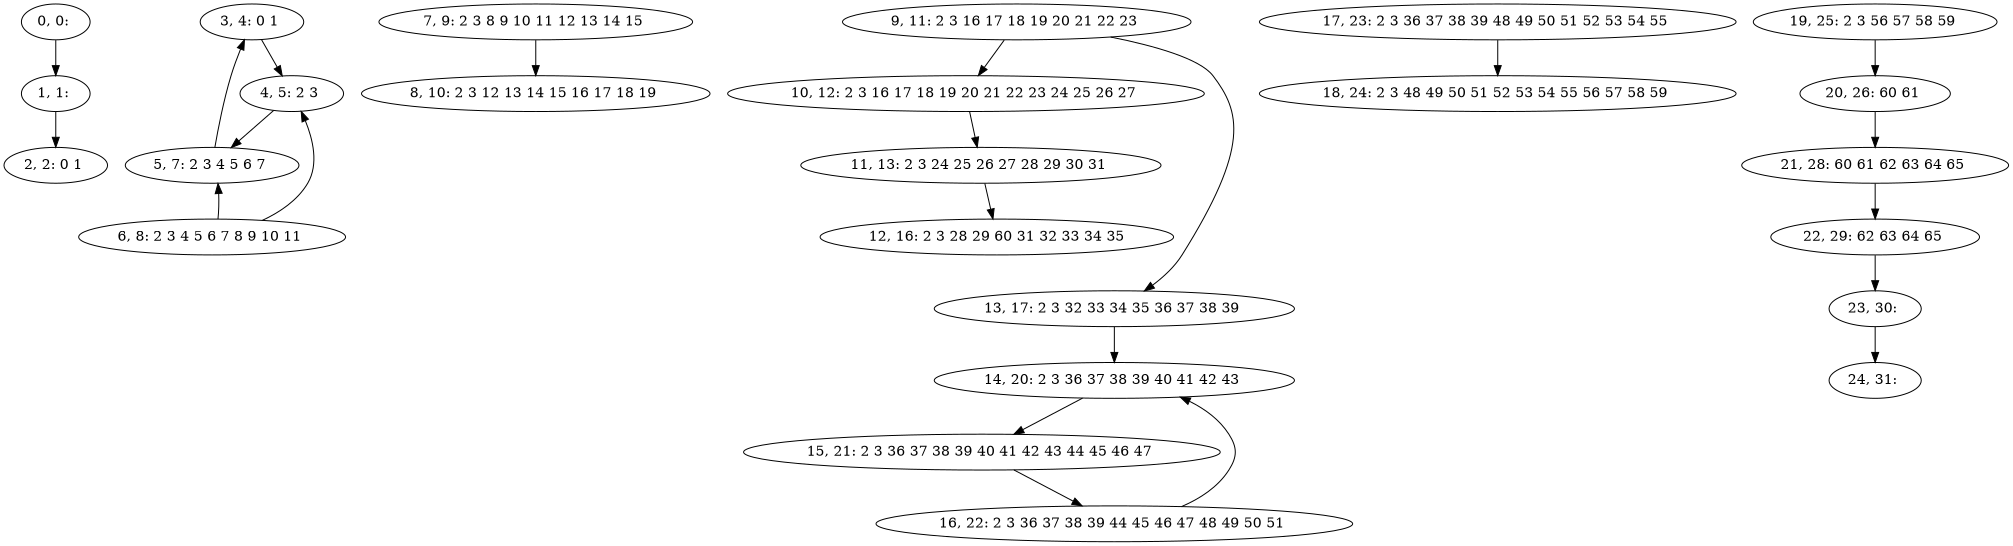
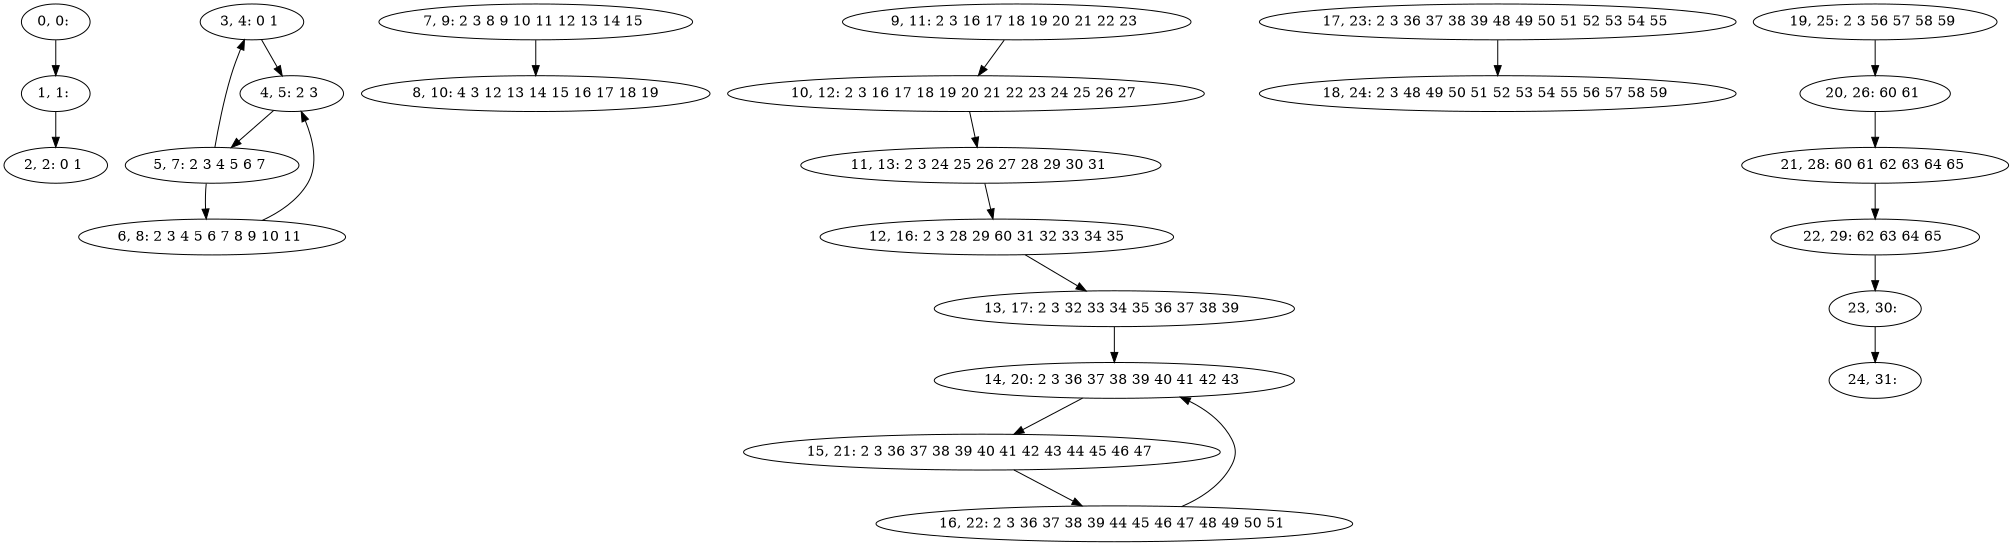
(536, 94) -> (536, 94)
(1233, 134) -> (1051, 270)
(219, 206) -> (205, 196)
